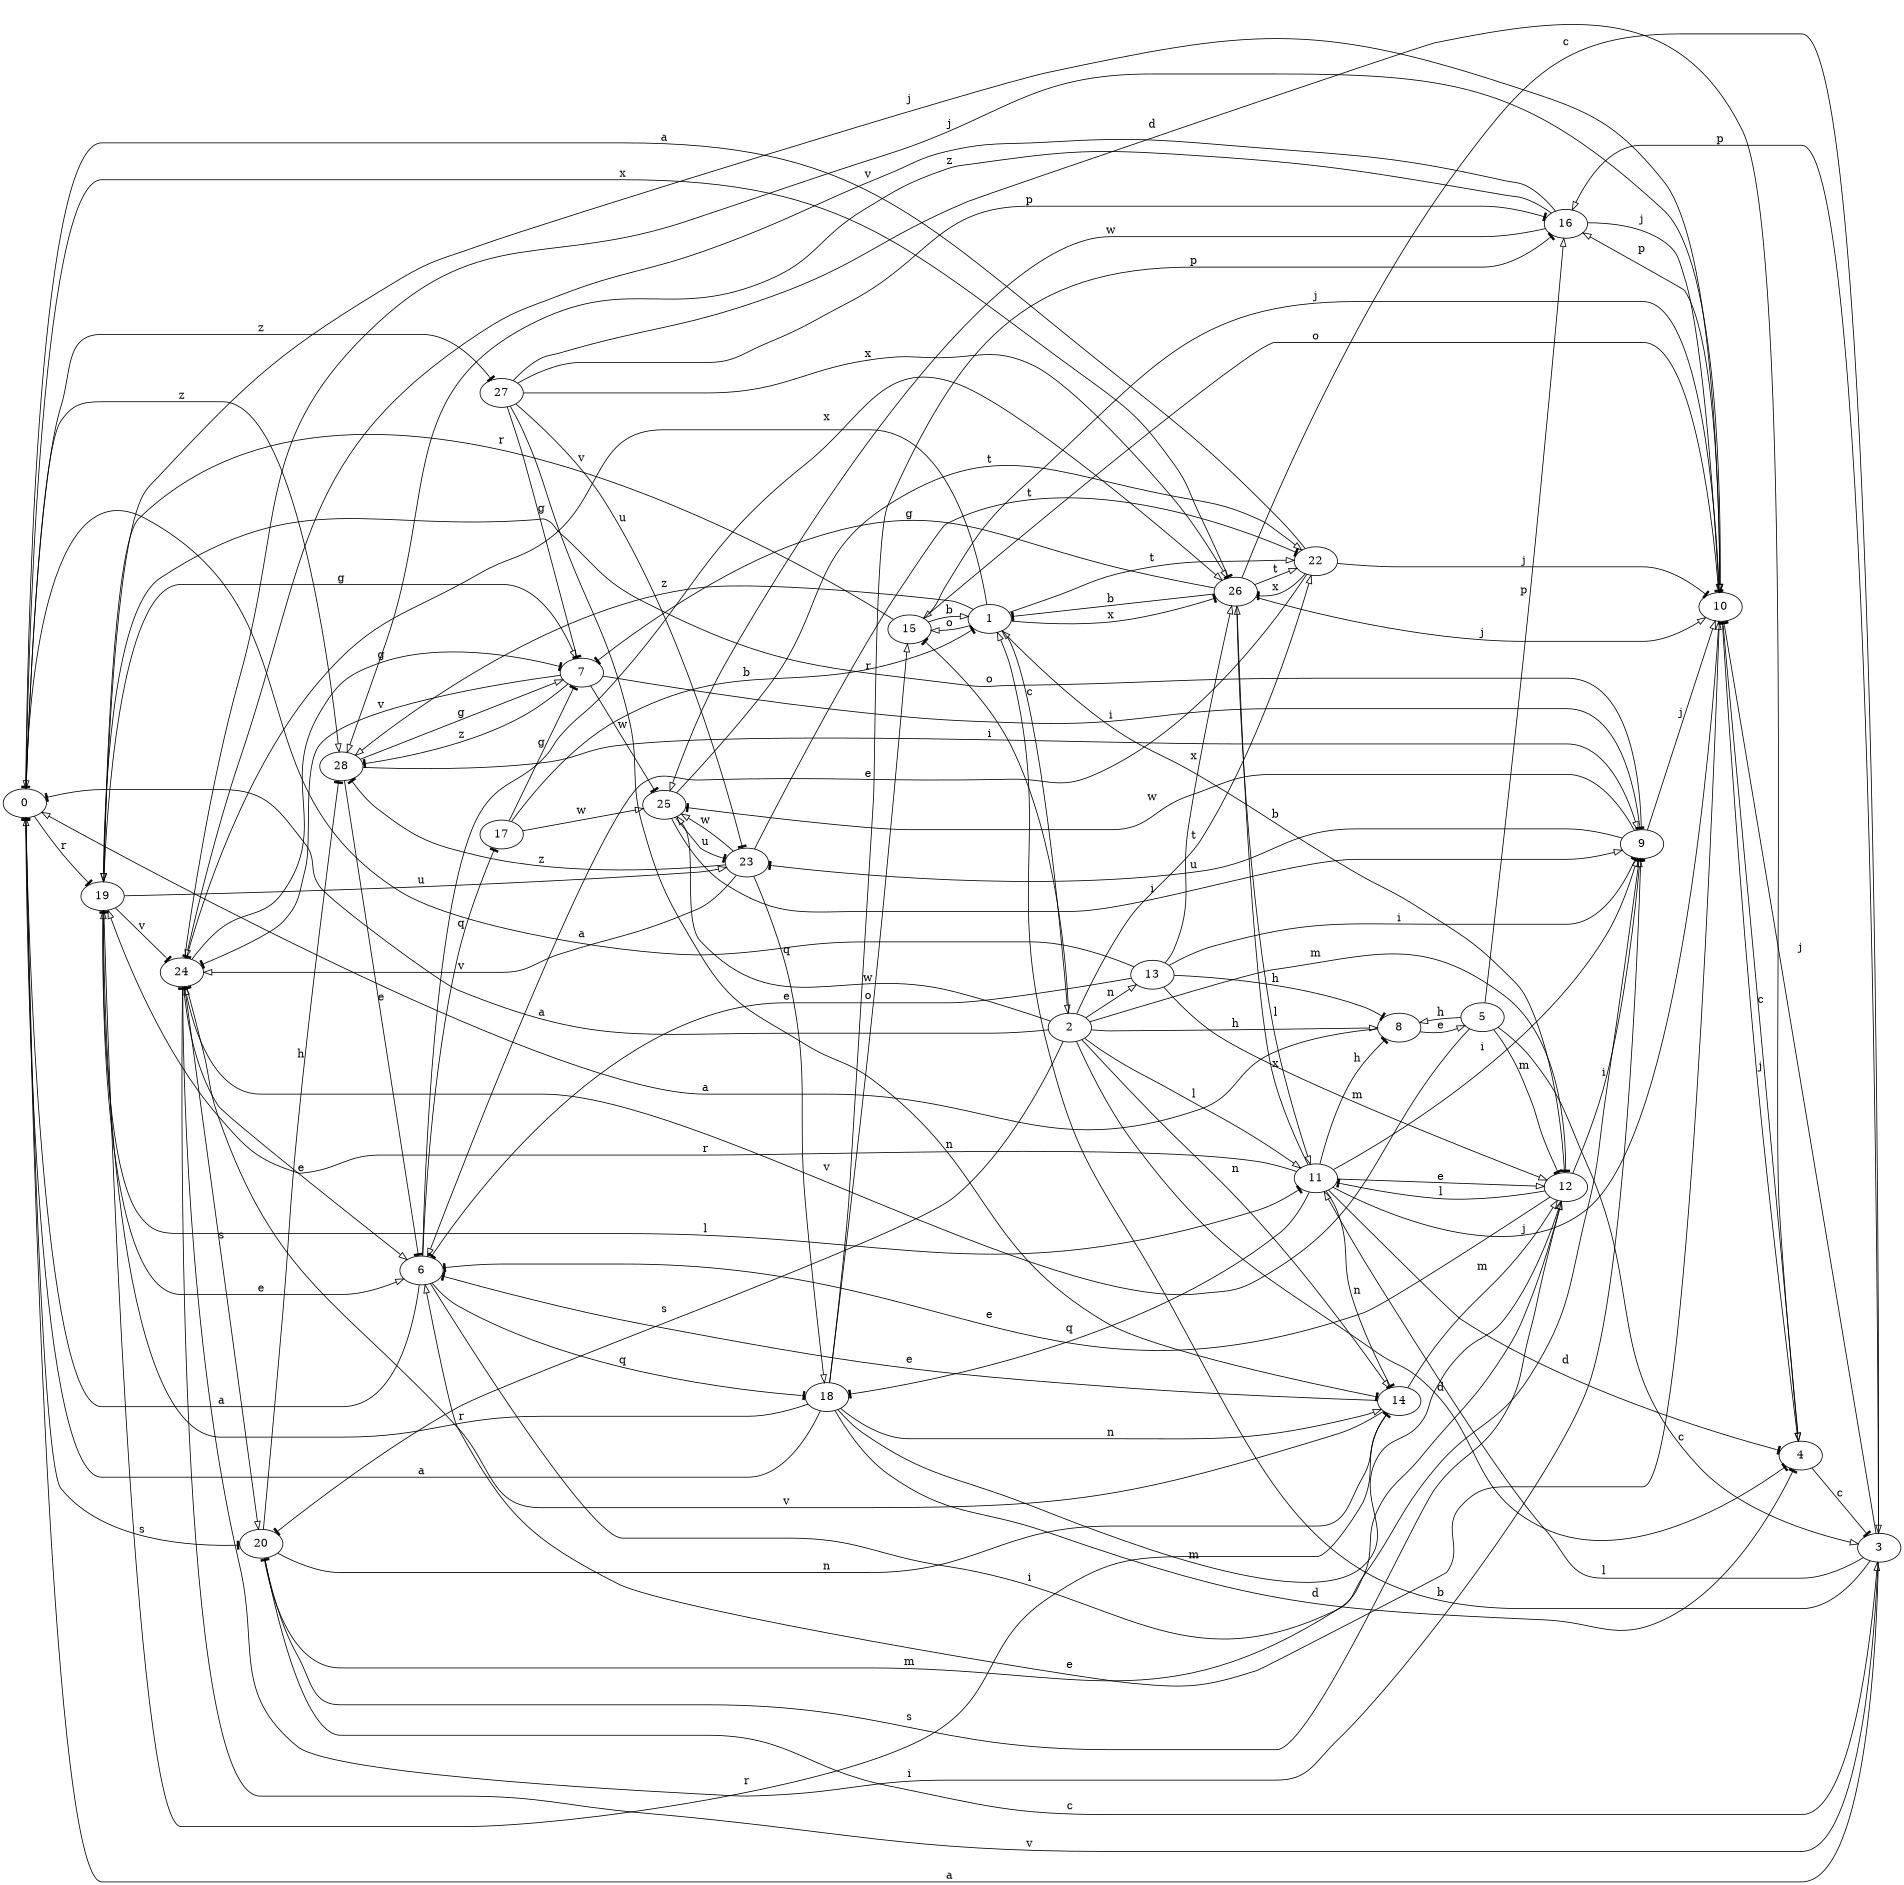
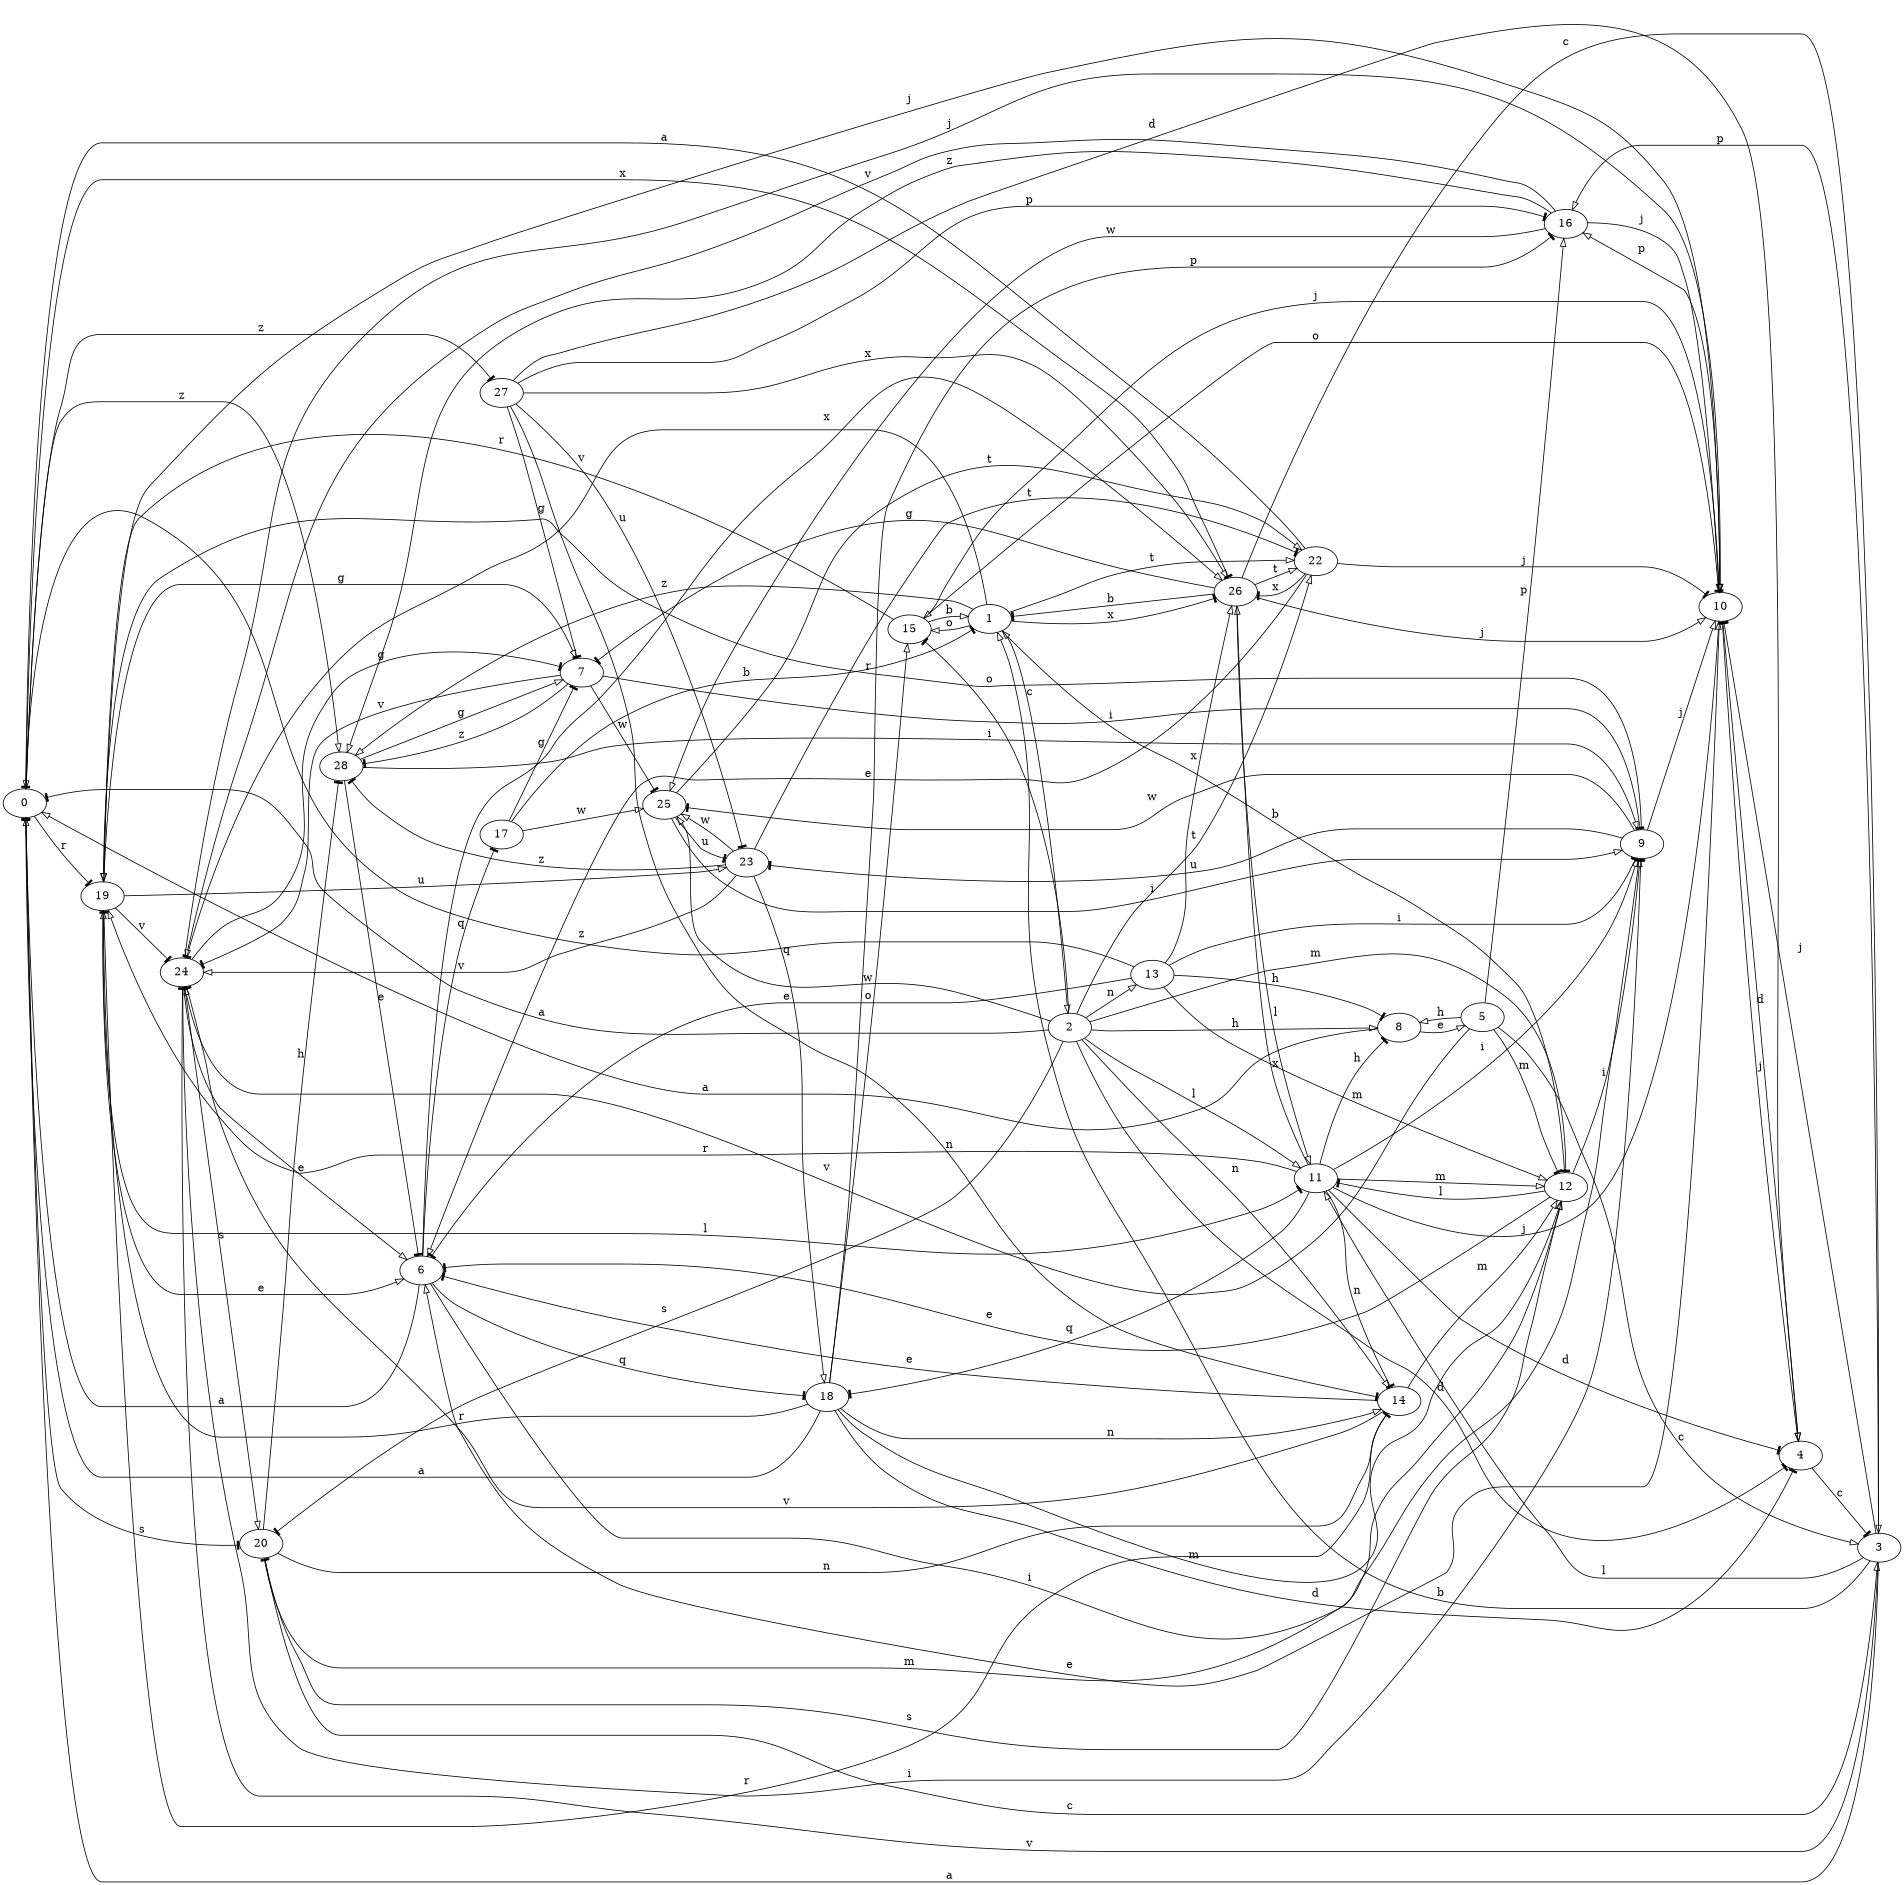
(582, 934) -> (582, 934)
(1761, 1000) -> (1761, 1000)
(1441, 1177) -> (1441, 1177)
